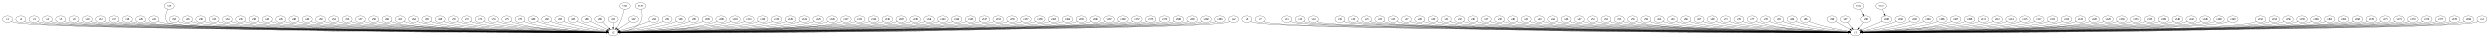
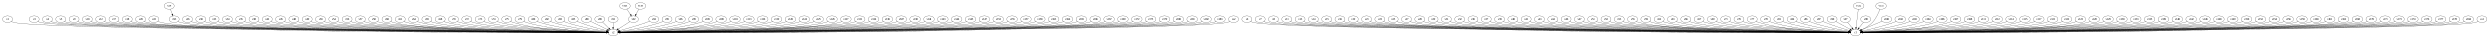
(1862, 12) -> (1857, 18)
(1883, 12) -> (1873, 22)
(21, 19) -> none
(621, 19) -> (629, 12)
none -> (1273, 19)
none -> (1327, 19)
none -> (1819, 19)
none -> (2247, 19)
(639, 23) -> (637, 12)
(380, 31) -> (171, 12)
